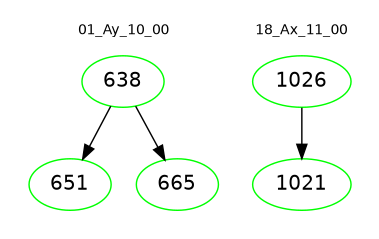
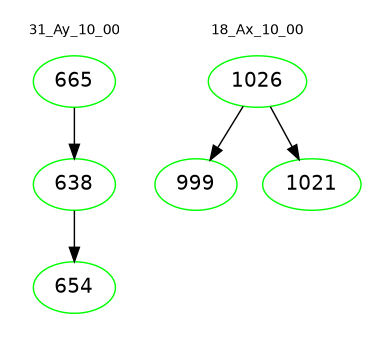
(124, 31) -> (74, 31)
(302, 31) -> (258, 31)
(147, 127) -> (74, 126)
(70, 185) -> (74, 288)
none -> (196, 185)
